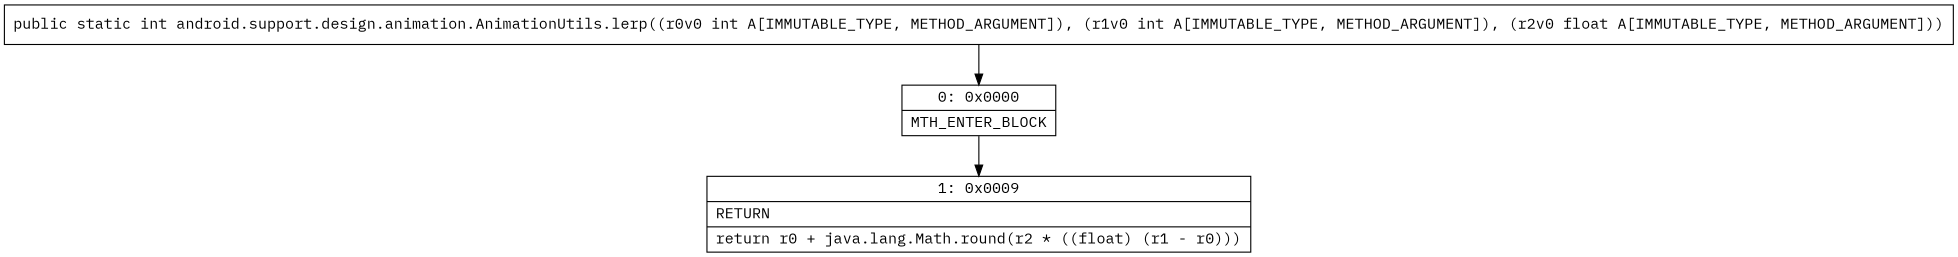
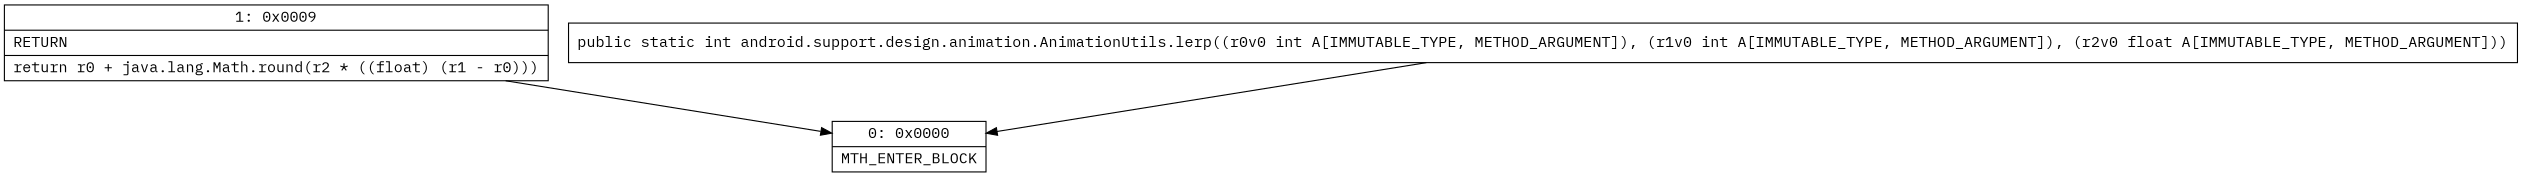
(979, 151) -> (663, 106)
